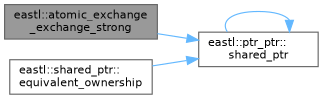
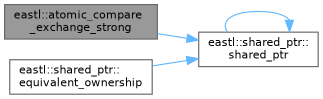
(81, 22) -> (81, 22)
(258, 49) -> (258, 49)
